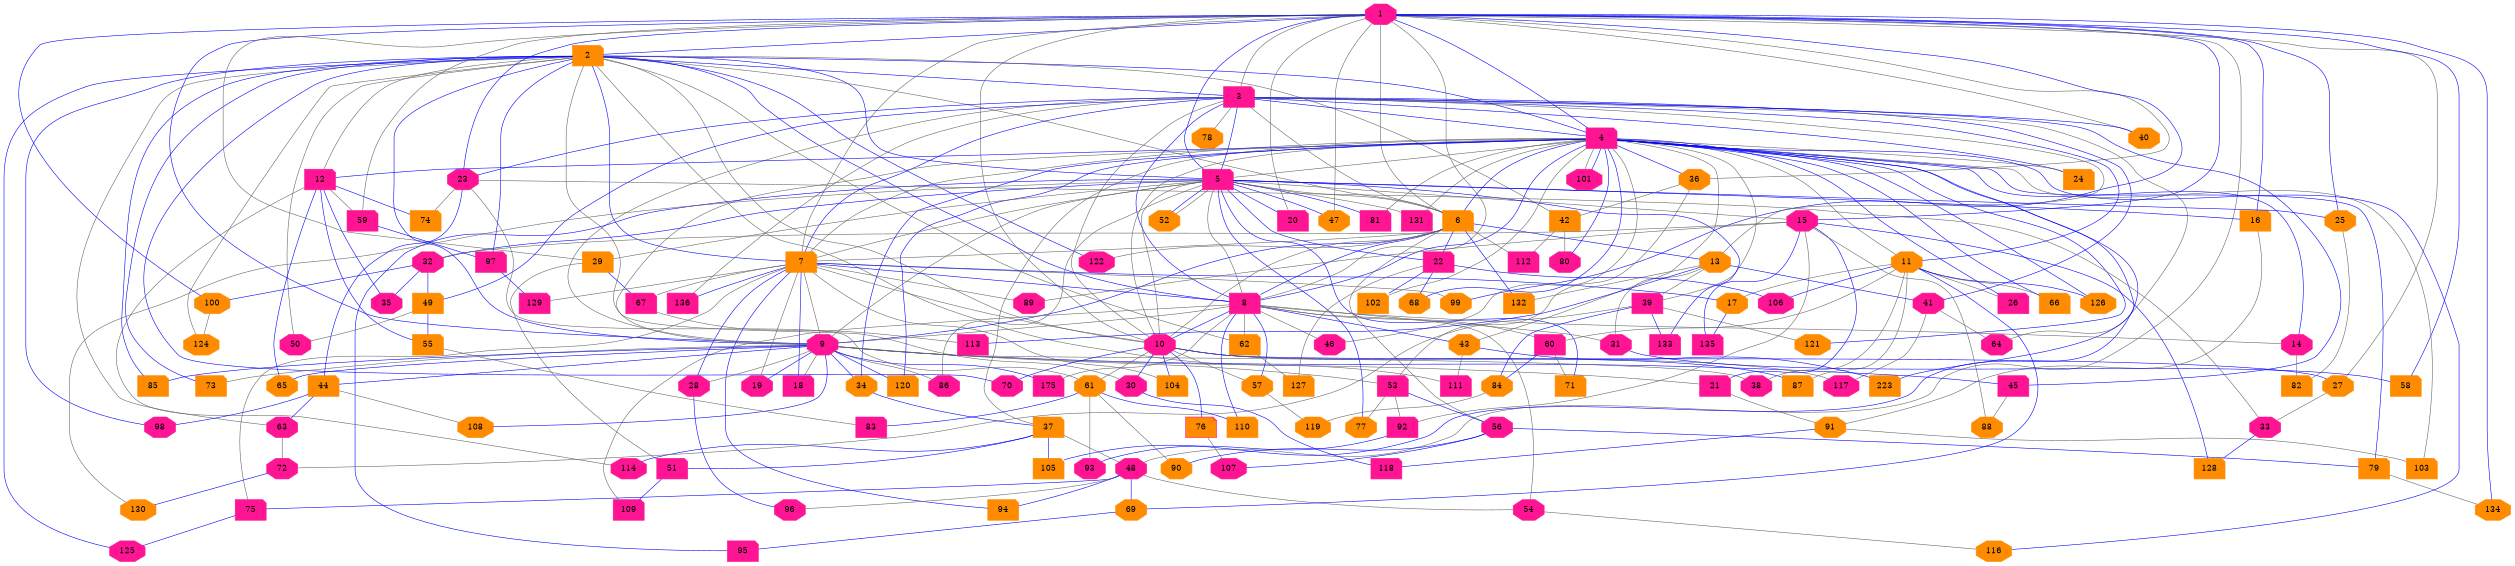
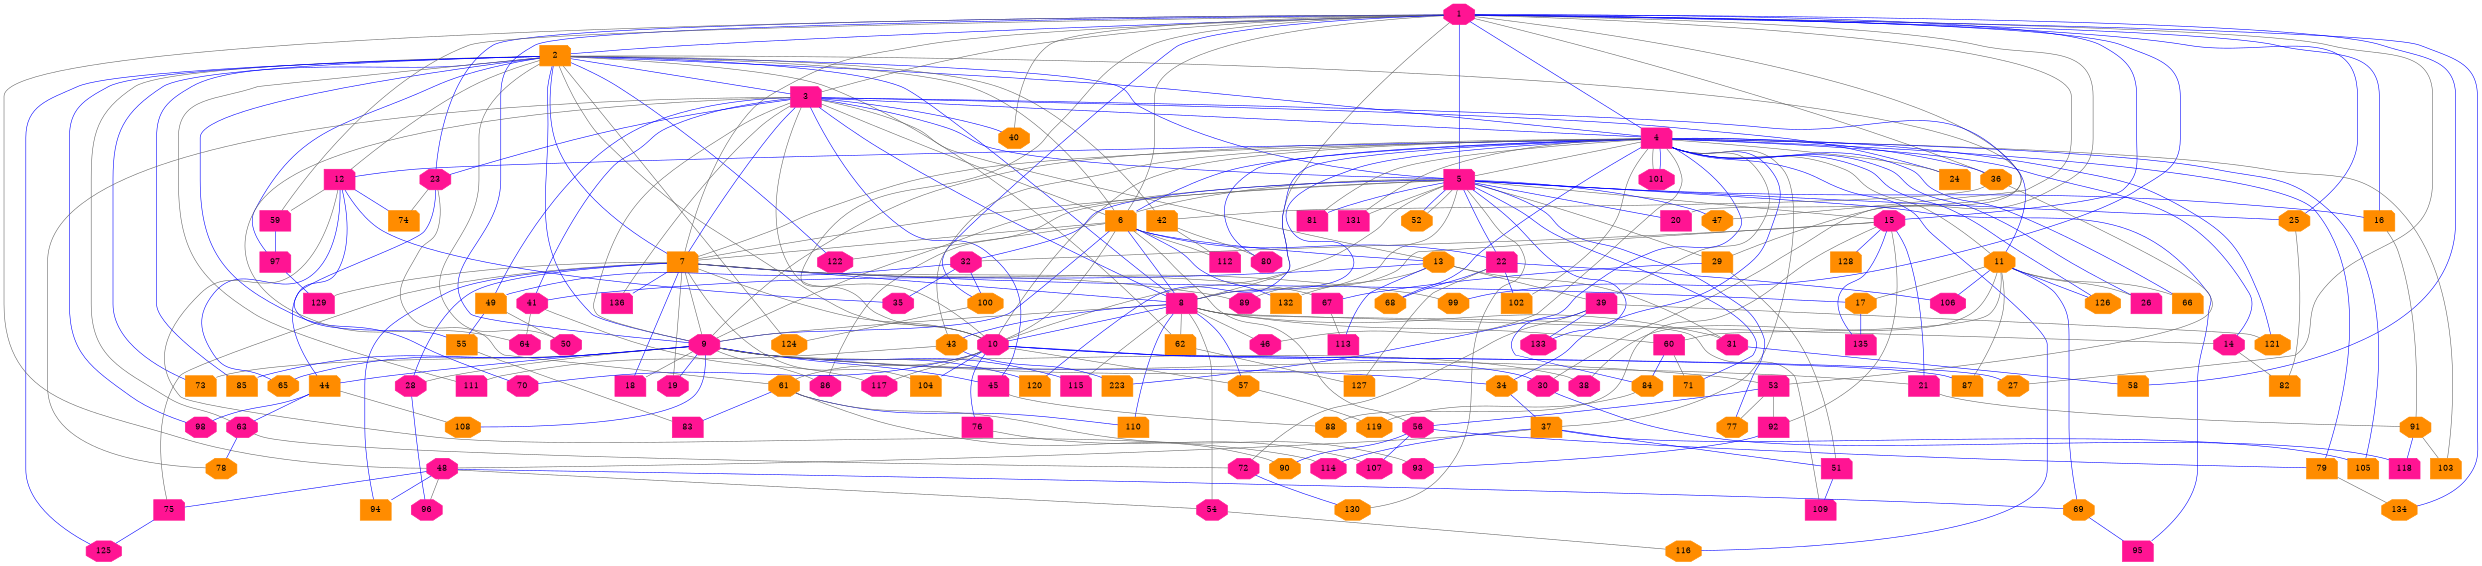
(1665, 345) -> (1538, 345)
(1049, 386) -> (1076, 386)
(1201, 427) -> (977, 427)
(2265, 427) -> none
none -> (232, 447)
